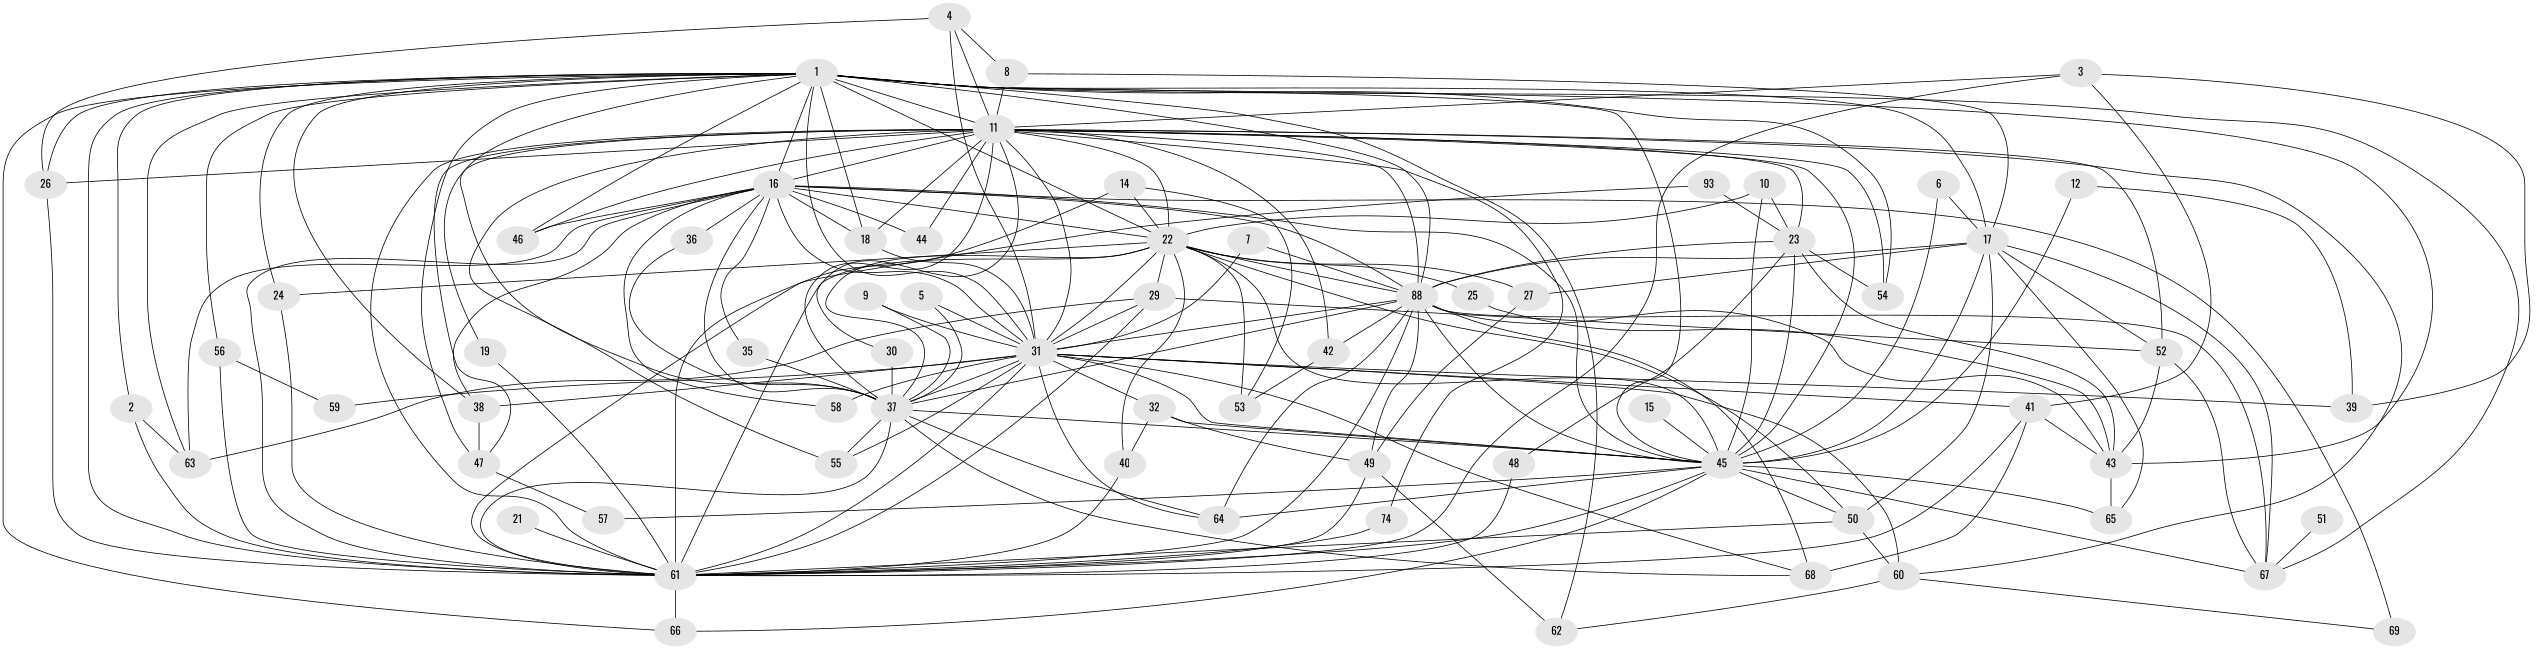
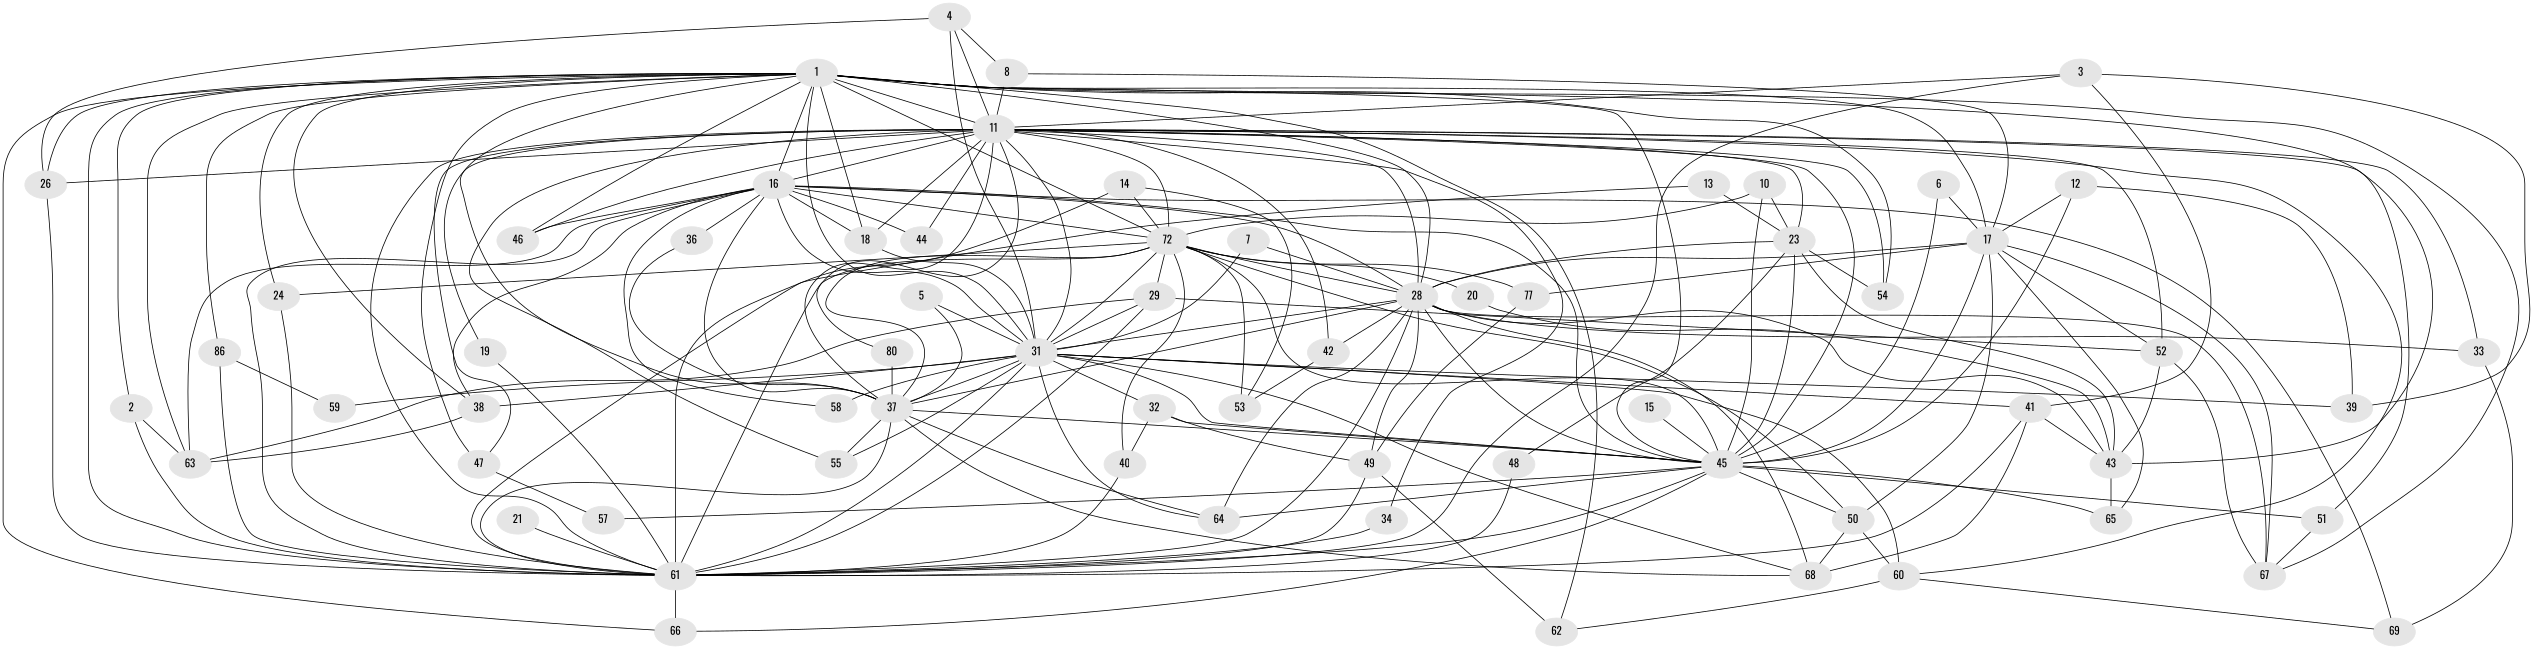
none -> (1874, 140)
(1709, 185) -> (1709, 185)
none -> (2032, 213)
(1168, 241) -> (1168, 241)
(866, 297) -> none
(1417, 297) -> (1417, 297)
(1473, 297) -> (1473, 297)
(1529, 297) -> (1529, 297)
(220, 352) -> (220, 352)
(748, 352) -> none
(892, 352) -> (892, 352)
none -> (2479, 352)
(479, 436) -> (338, 446)
(1387, 520) -> (1387, 520)
(1993, 520) -> (2036, 493)
(1321, 546) -> (1832, 548)
